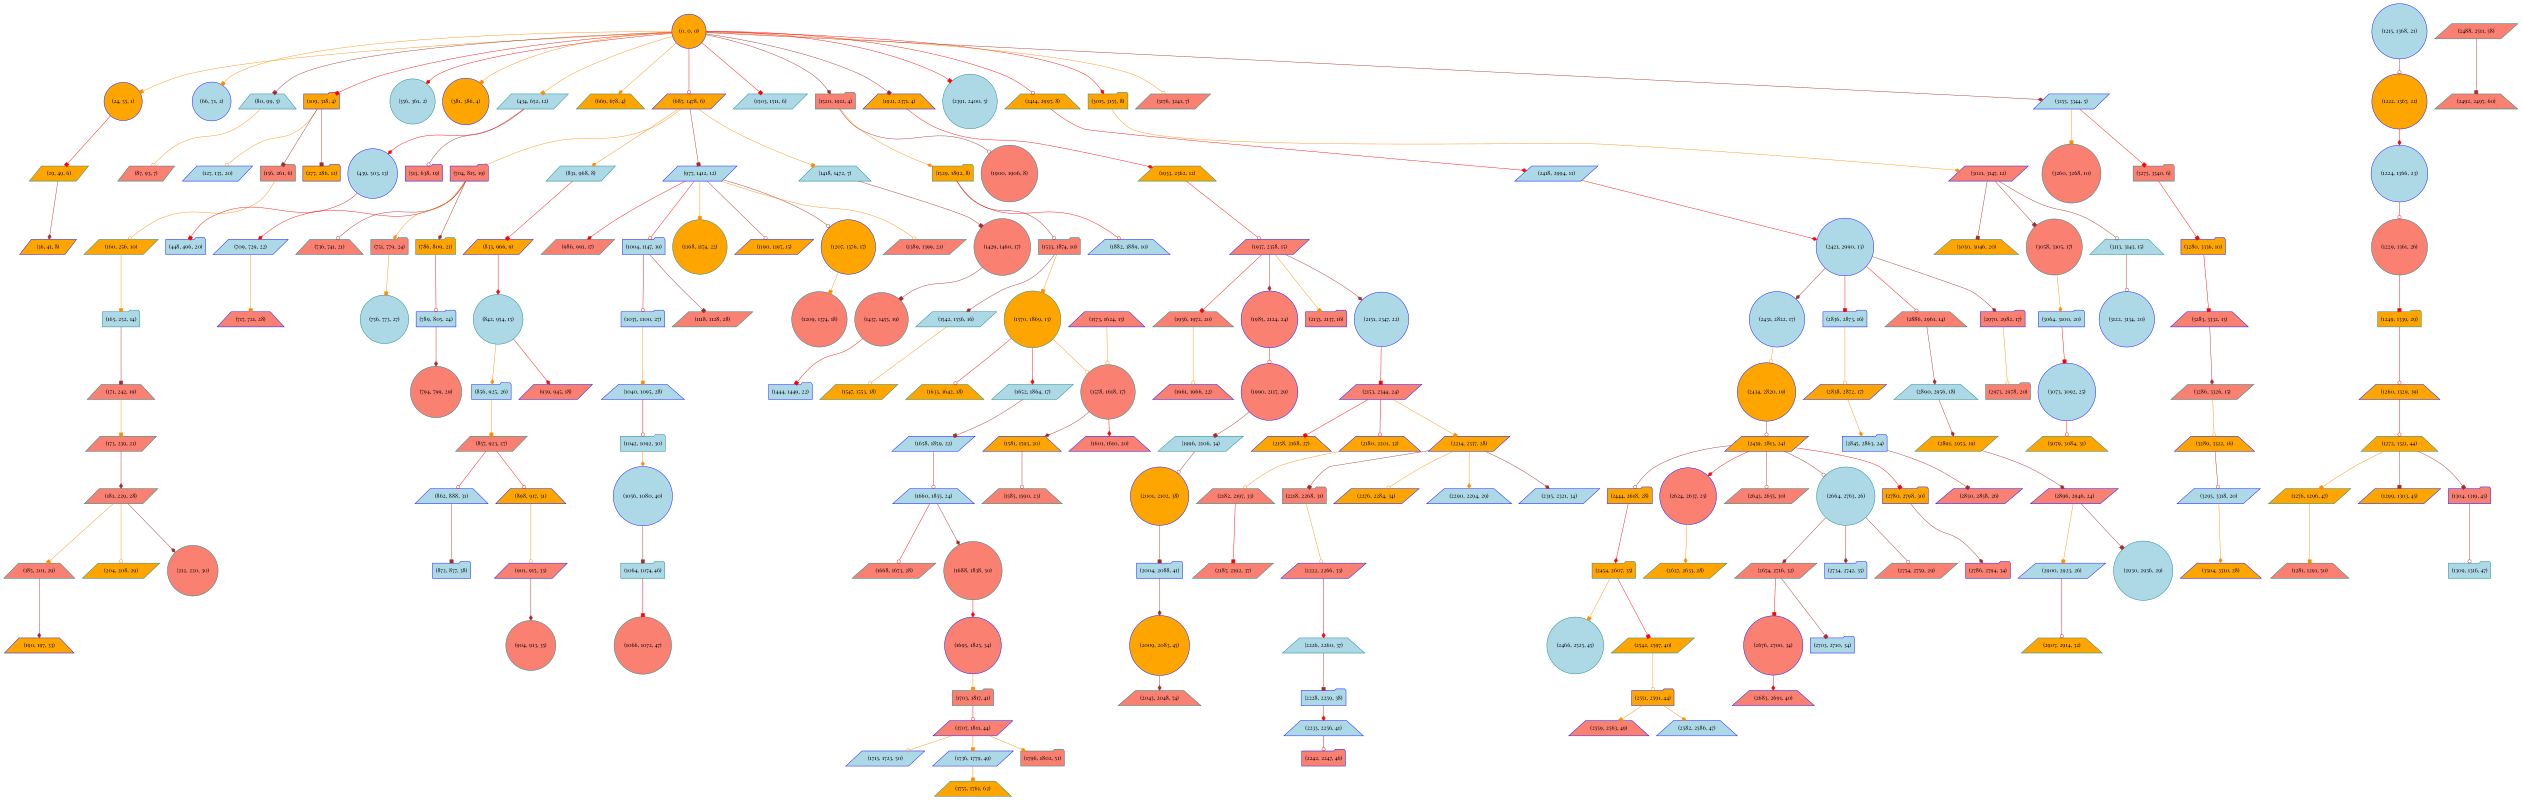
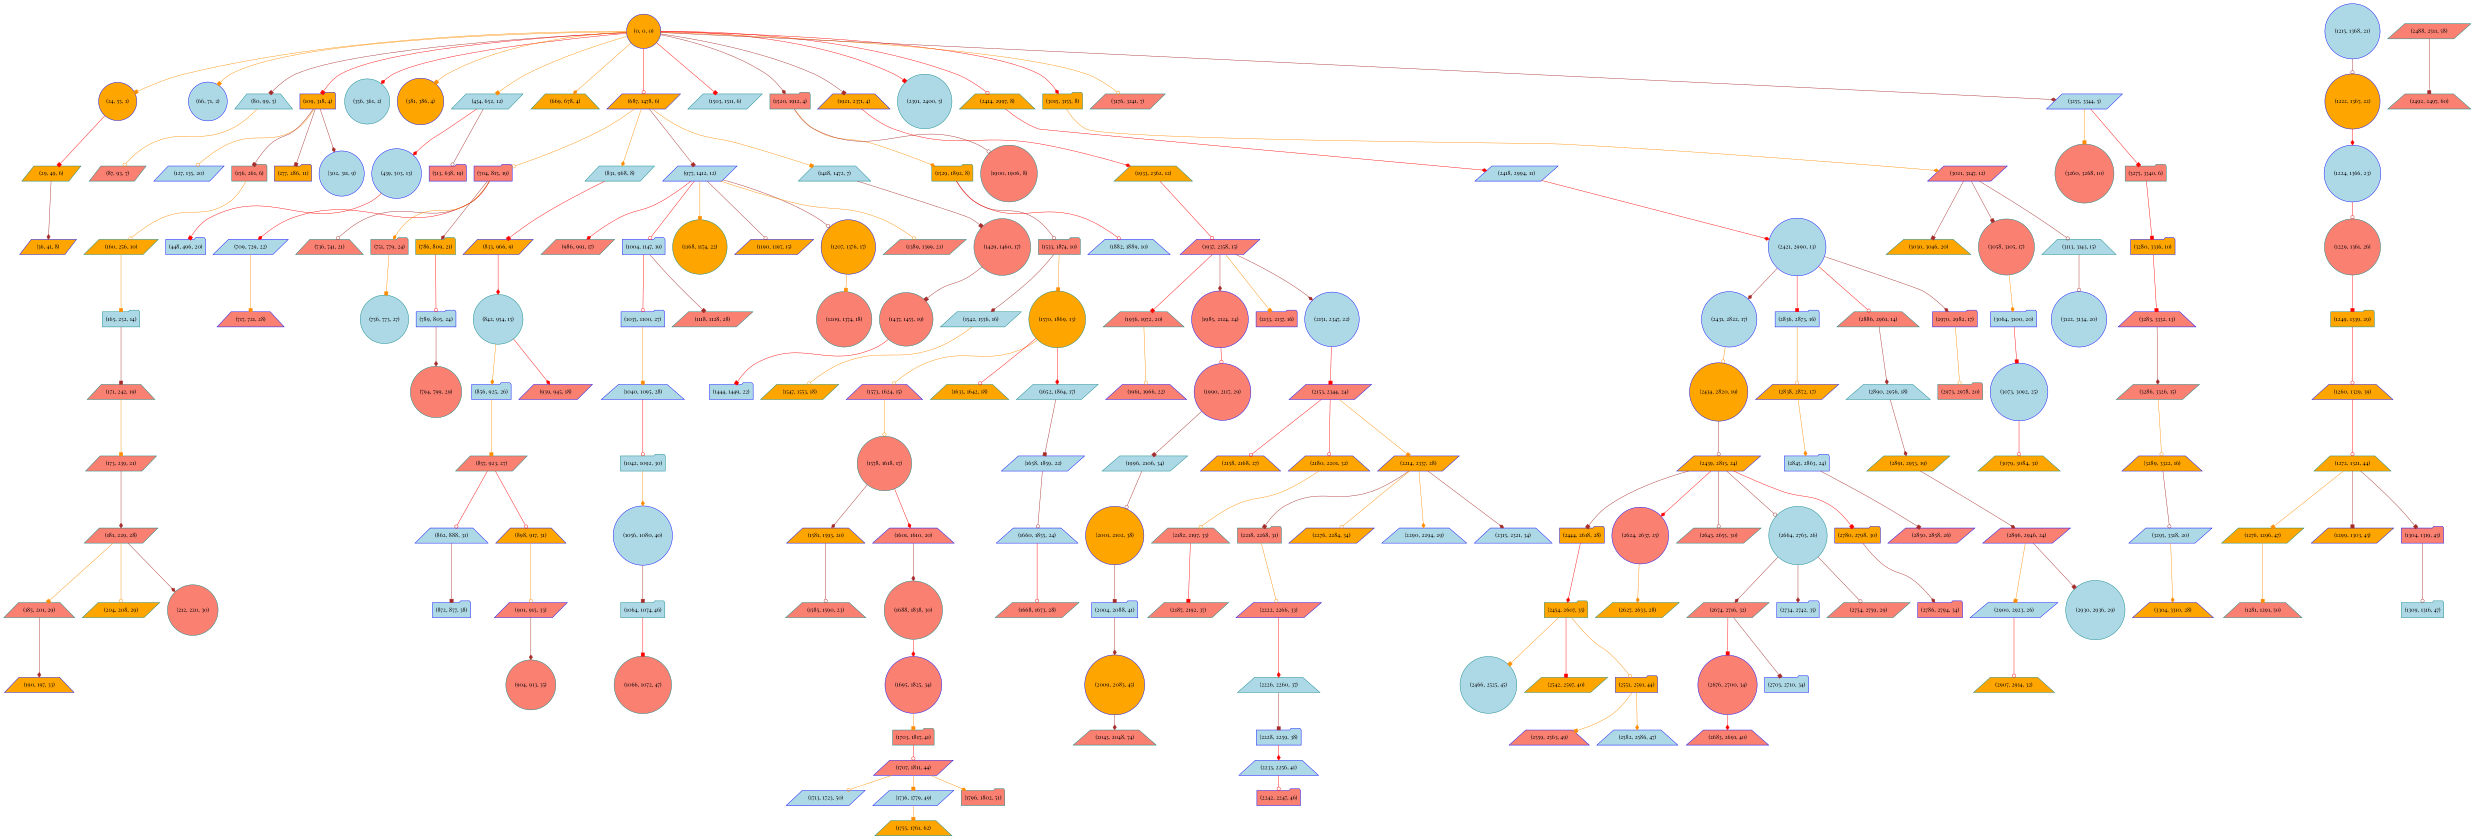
none -> (342, 174)
(1069, 355) -> (965, 356)
(1338, 417) -> (1287, 427)
(1679, 456) -> (1635, 491)
(1559, 496) -> (1513, 536)
(947, 522) -> (913, 559)
(1653, 670) -> (1600, 646)
